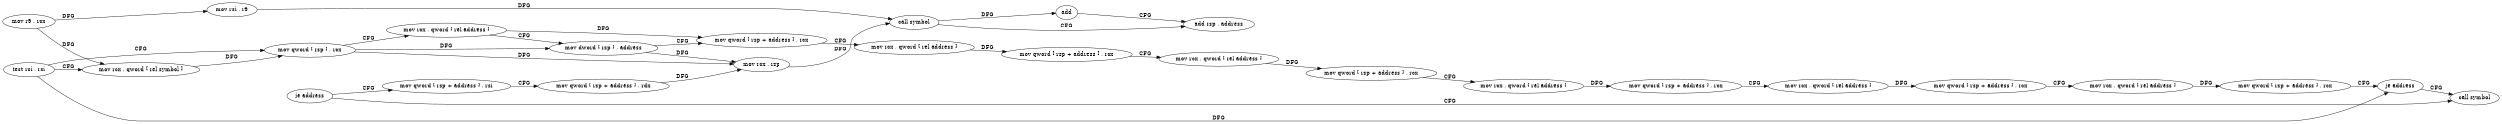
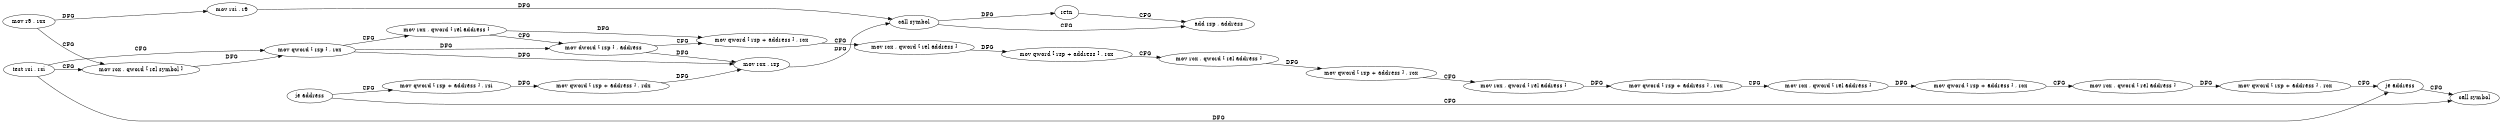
(1067, 13) -> (1067, 13)
(69, 45) -> (69, 45)
(524, 83) -> (524, 83)
